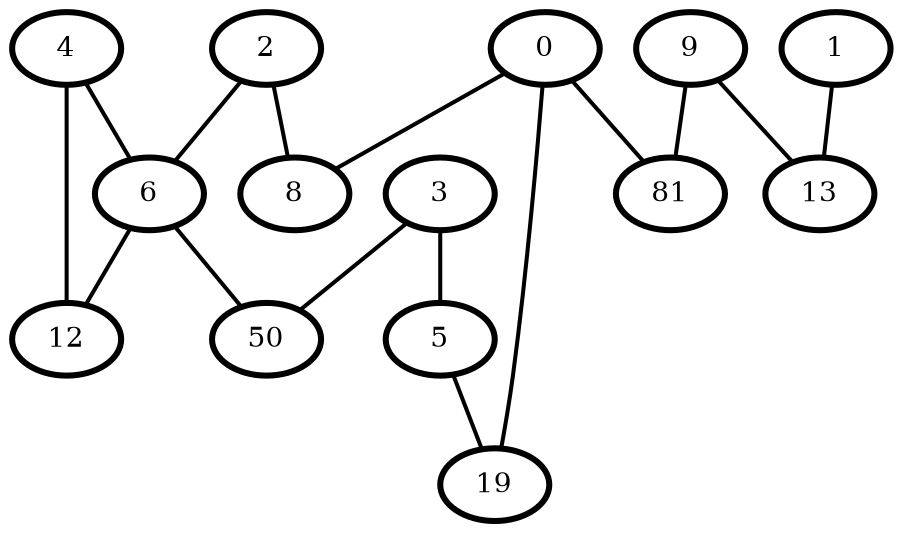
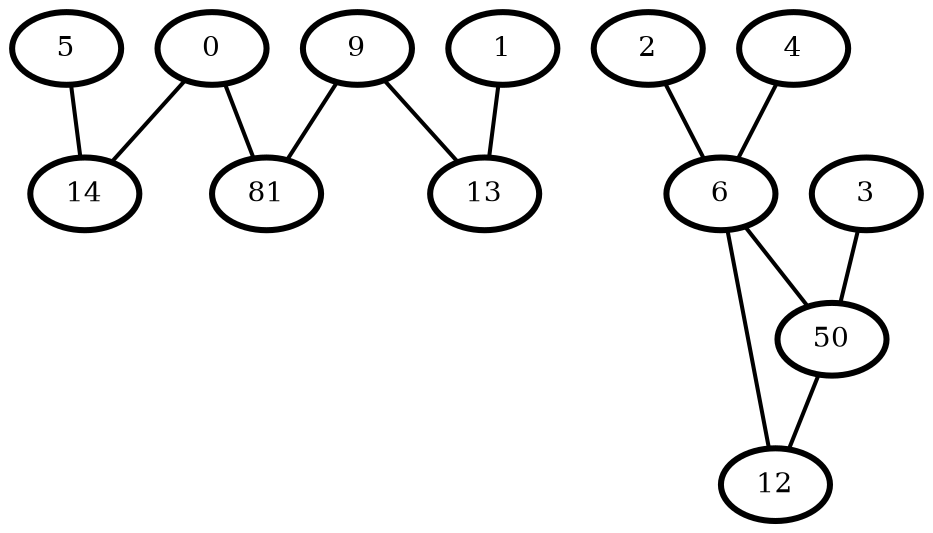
(67, 194) -> (804, 412)
(295, 194) -> none
(440, 267) -> none
(495, 485) -> (85, 194)
